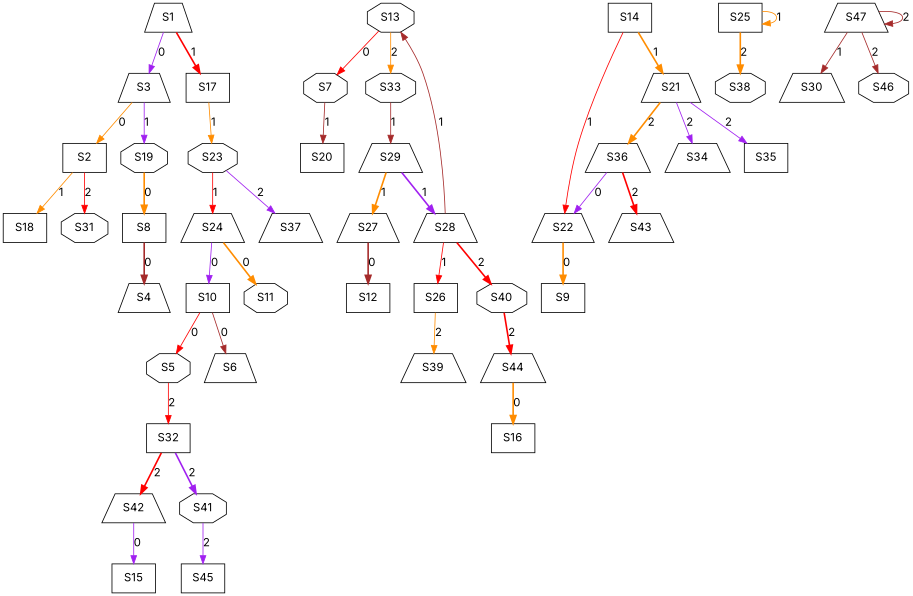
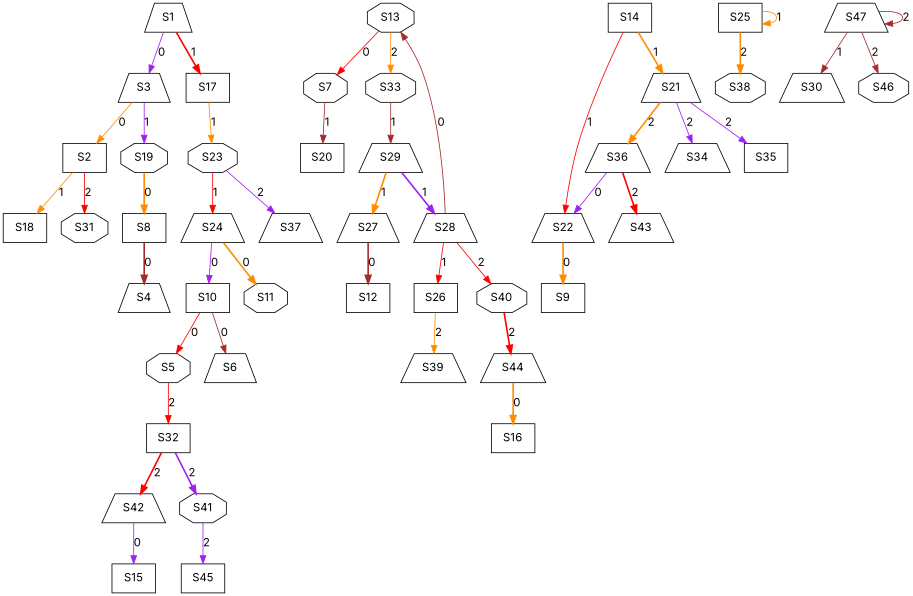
(441, 123) -> (441, 123)
(471, 260) -> (471, 260)
